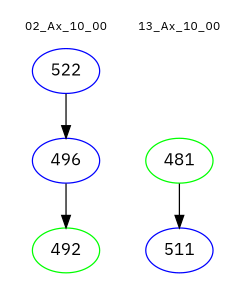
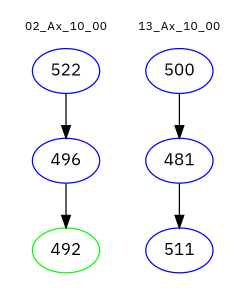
none -> (179, 71)
(179, 161) -> (179, 161)
